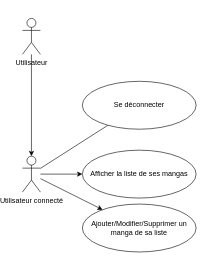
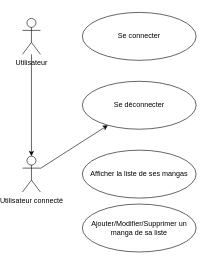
none -> (140, 36)
(105, 128) -> (103, 128)
(77, 174) -> none
(69, 193) -> none
